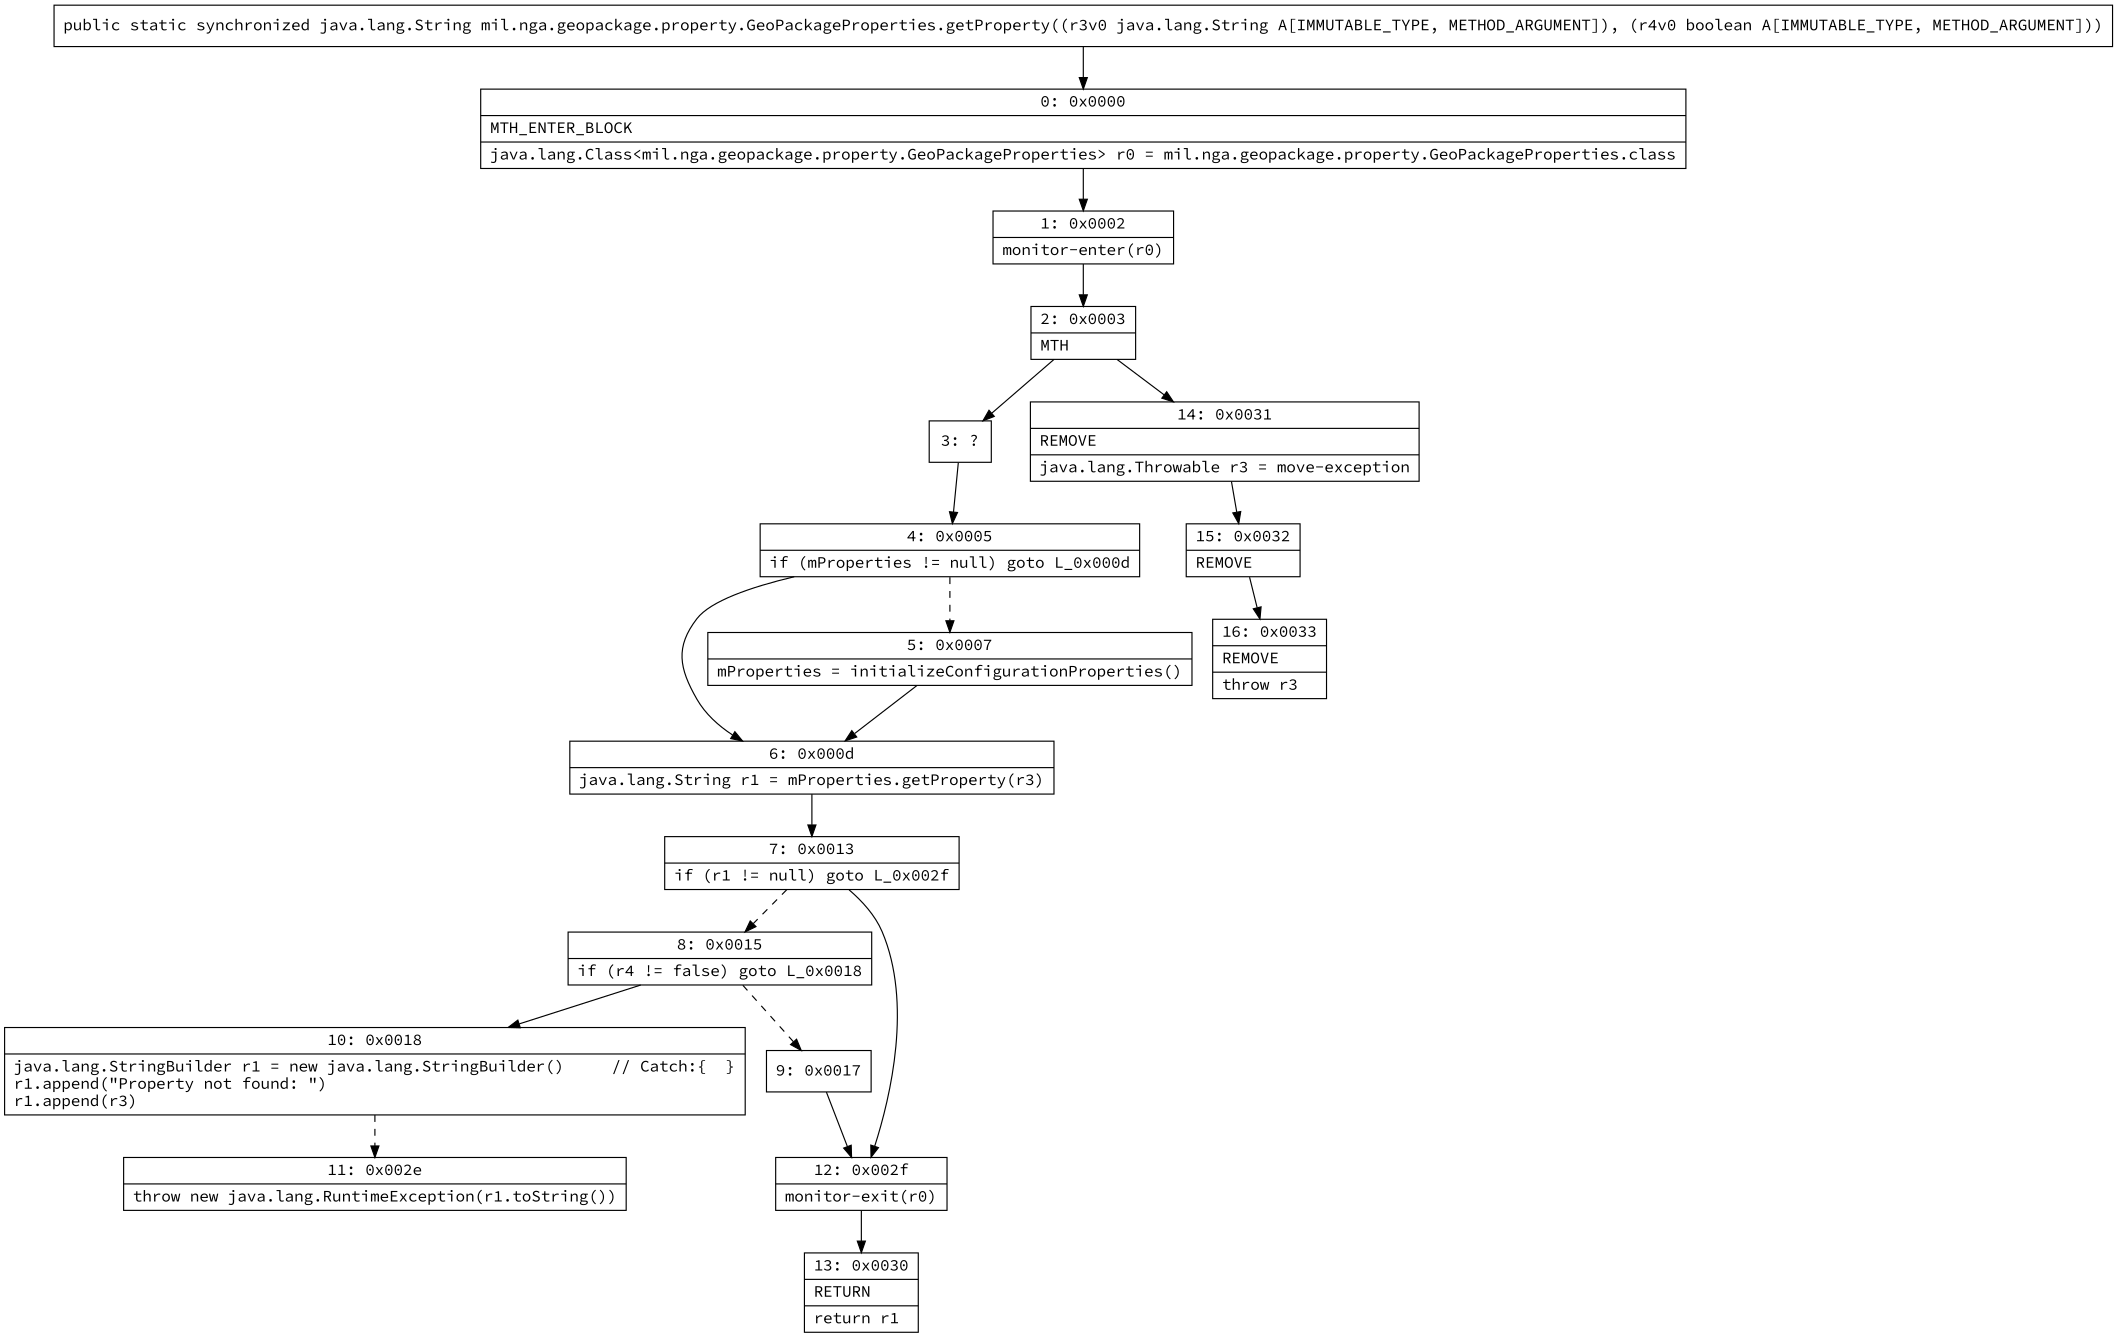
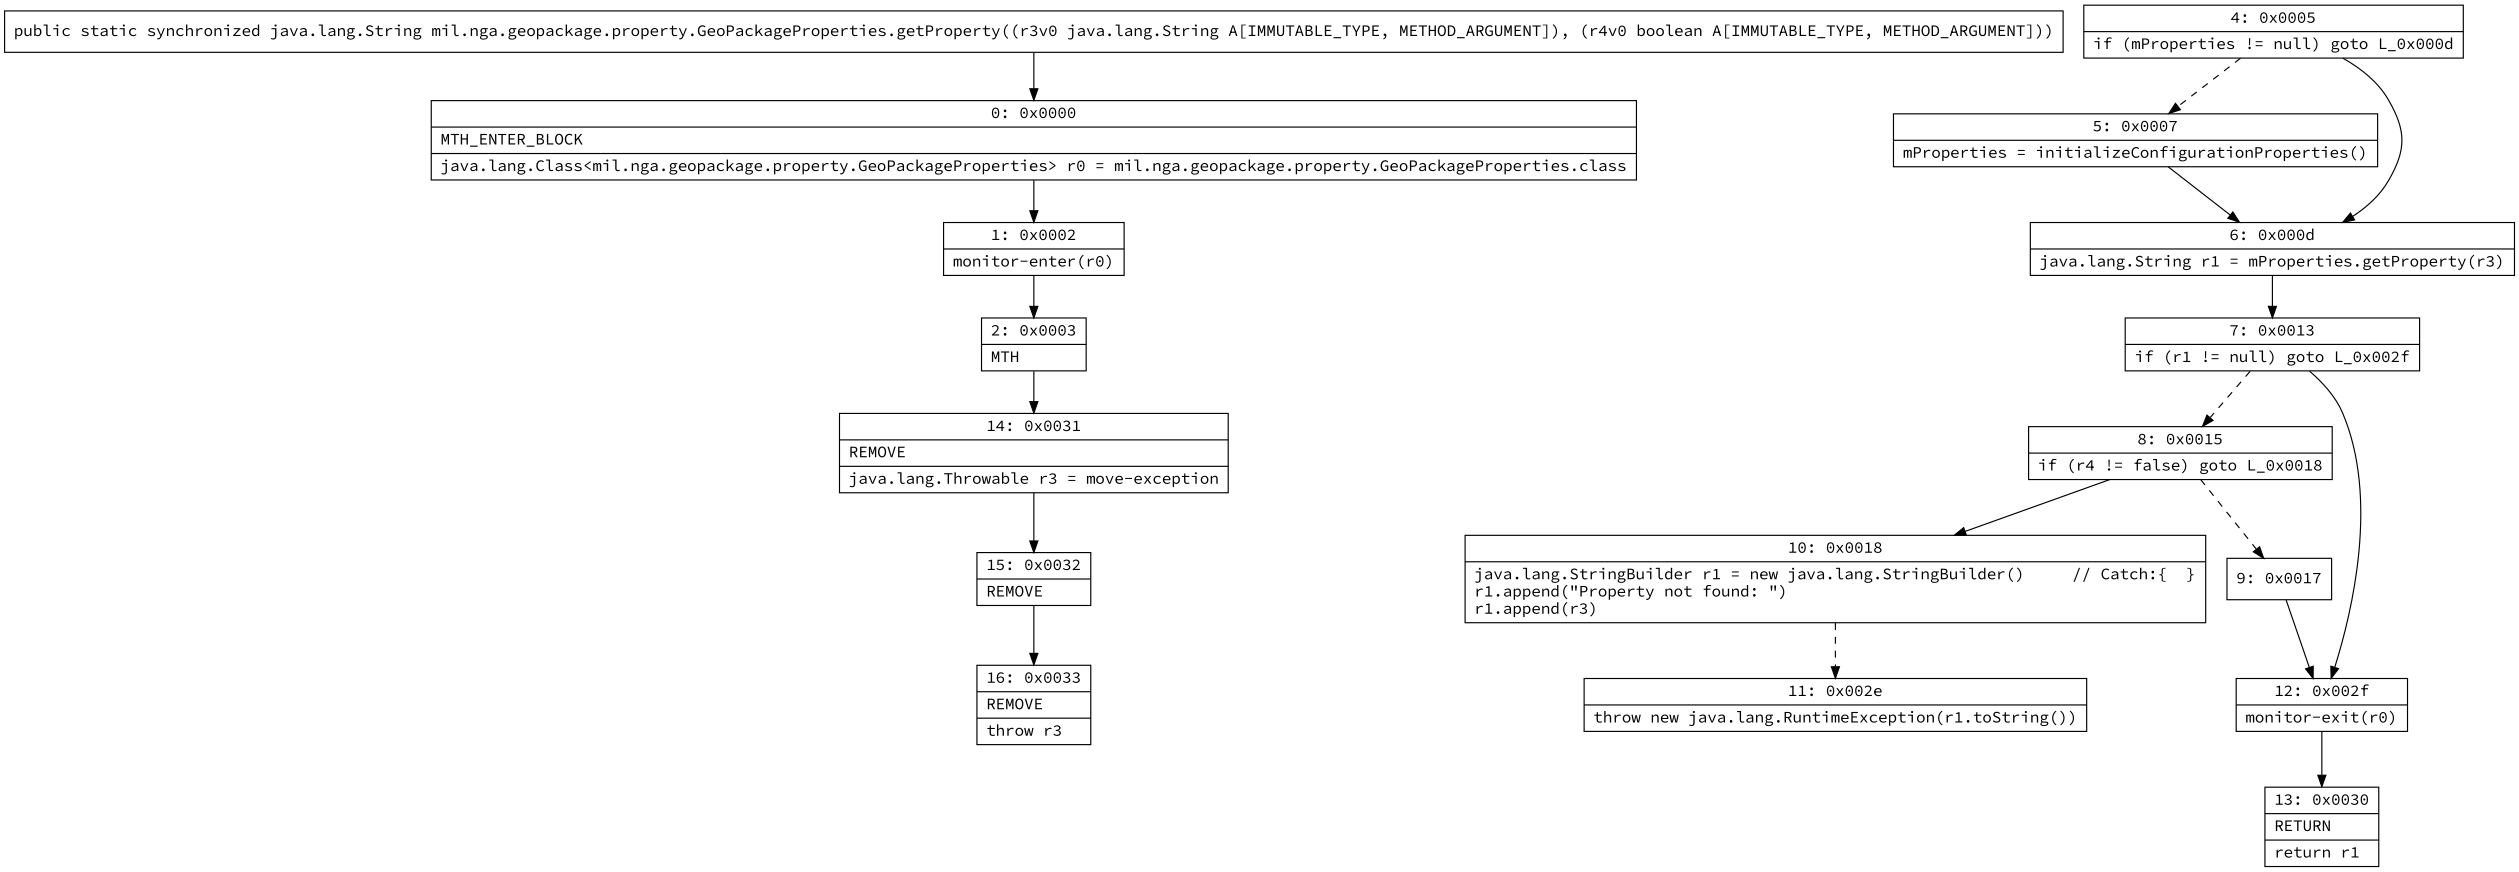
(960, 442) -> none
